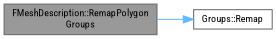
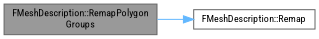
(233, 19) -> (254, 19)
